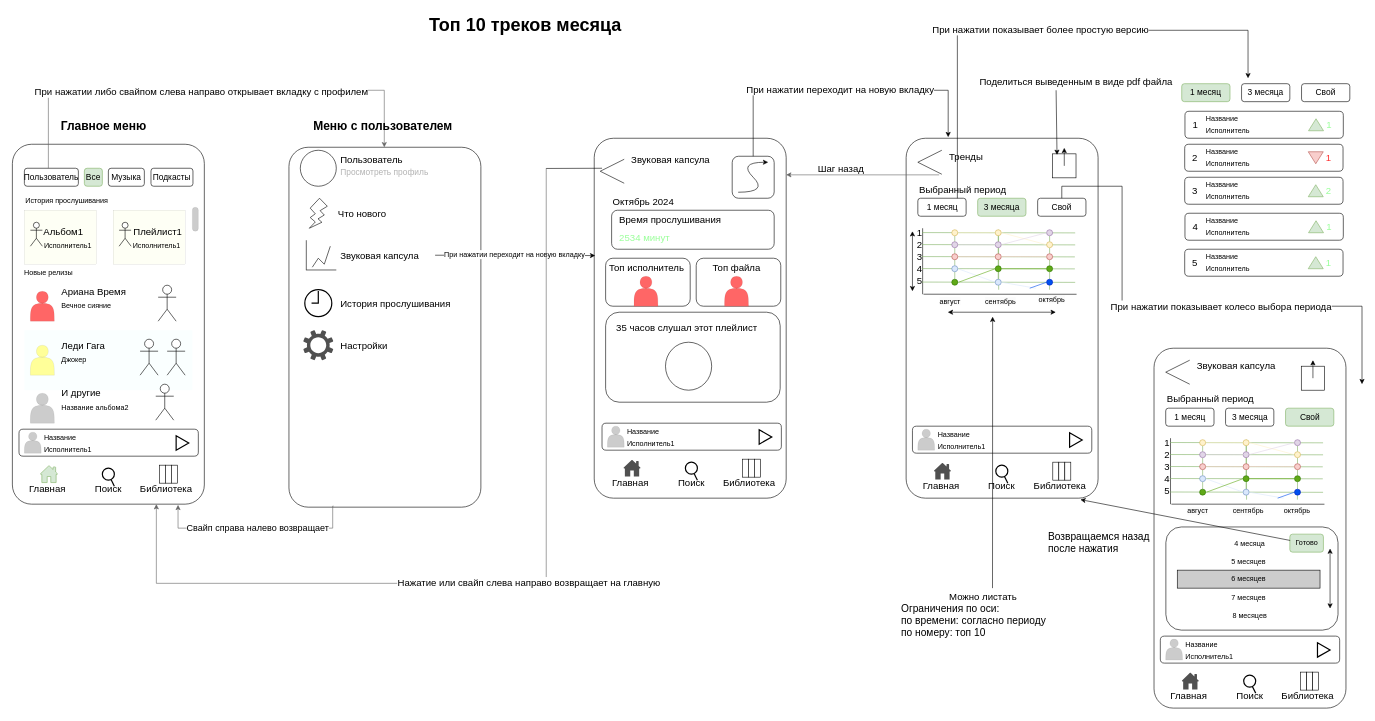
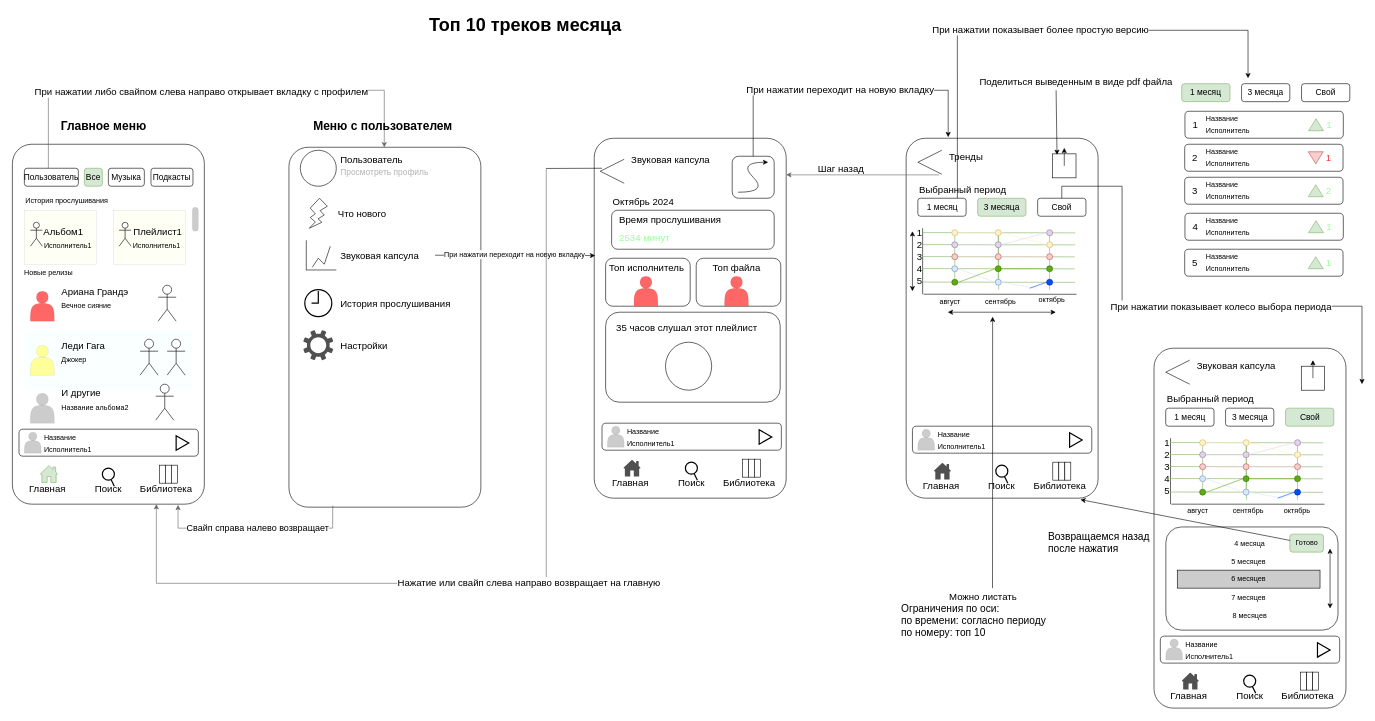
(93, 291) -> (95, 291)
